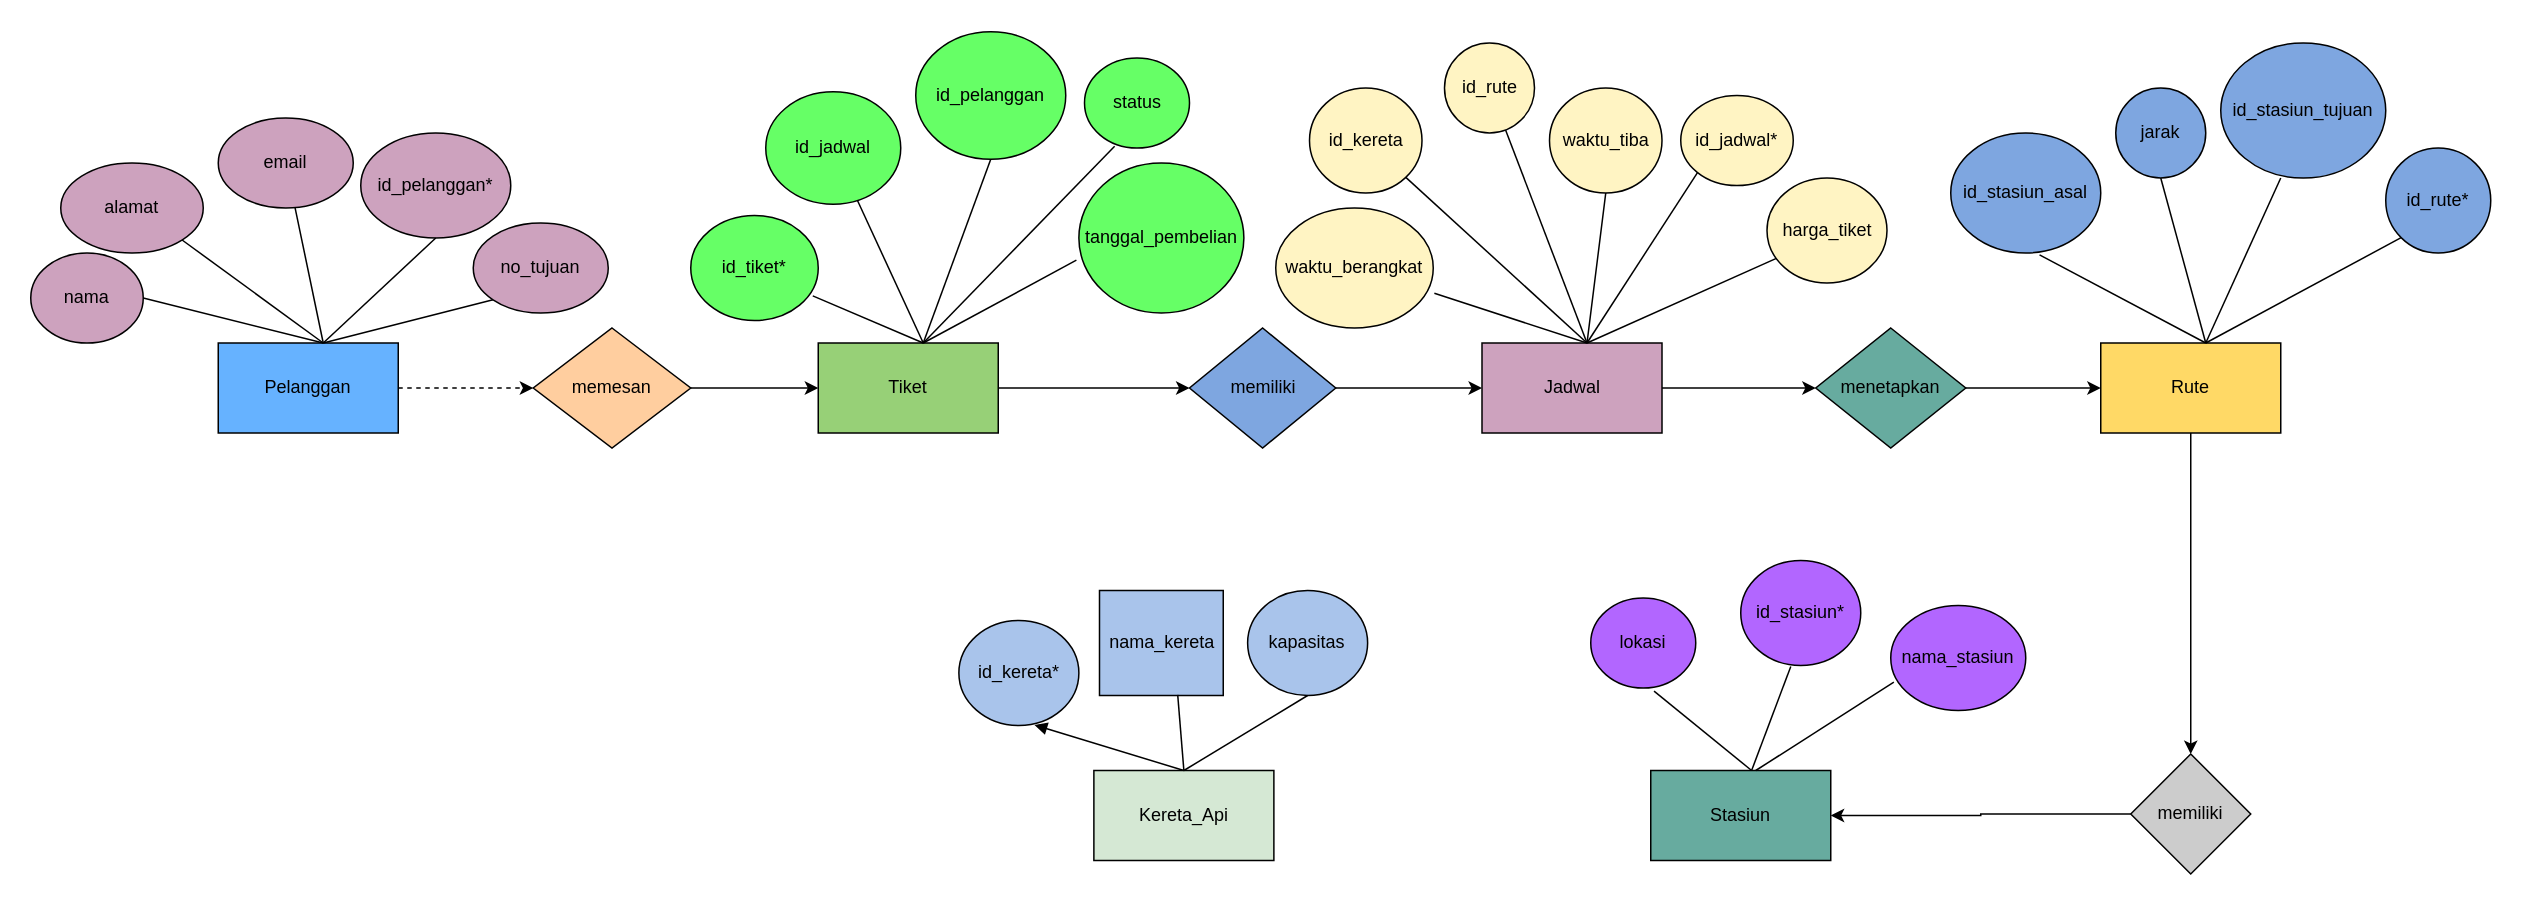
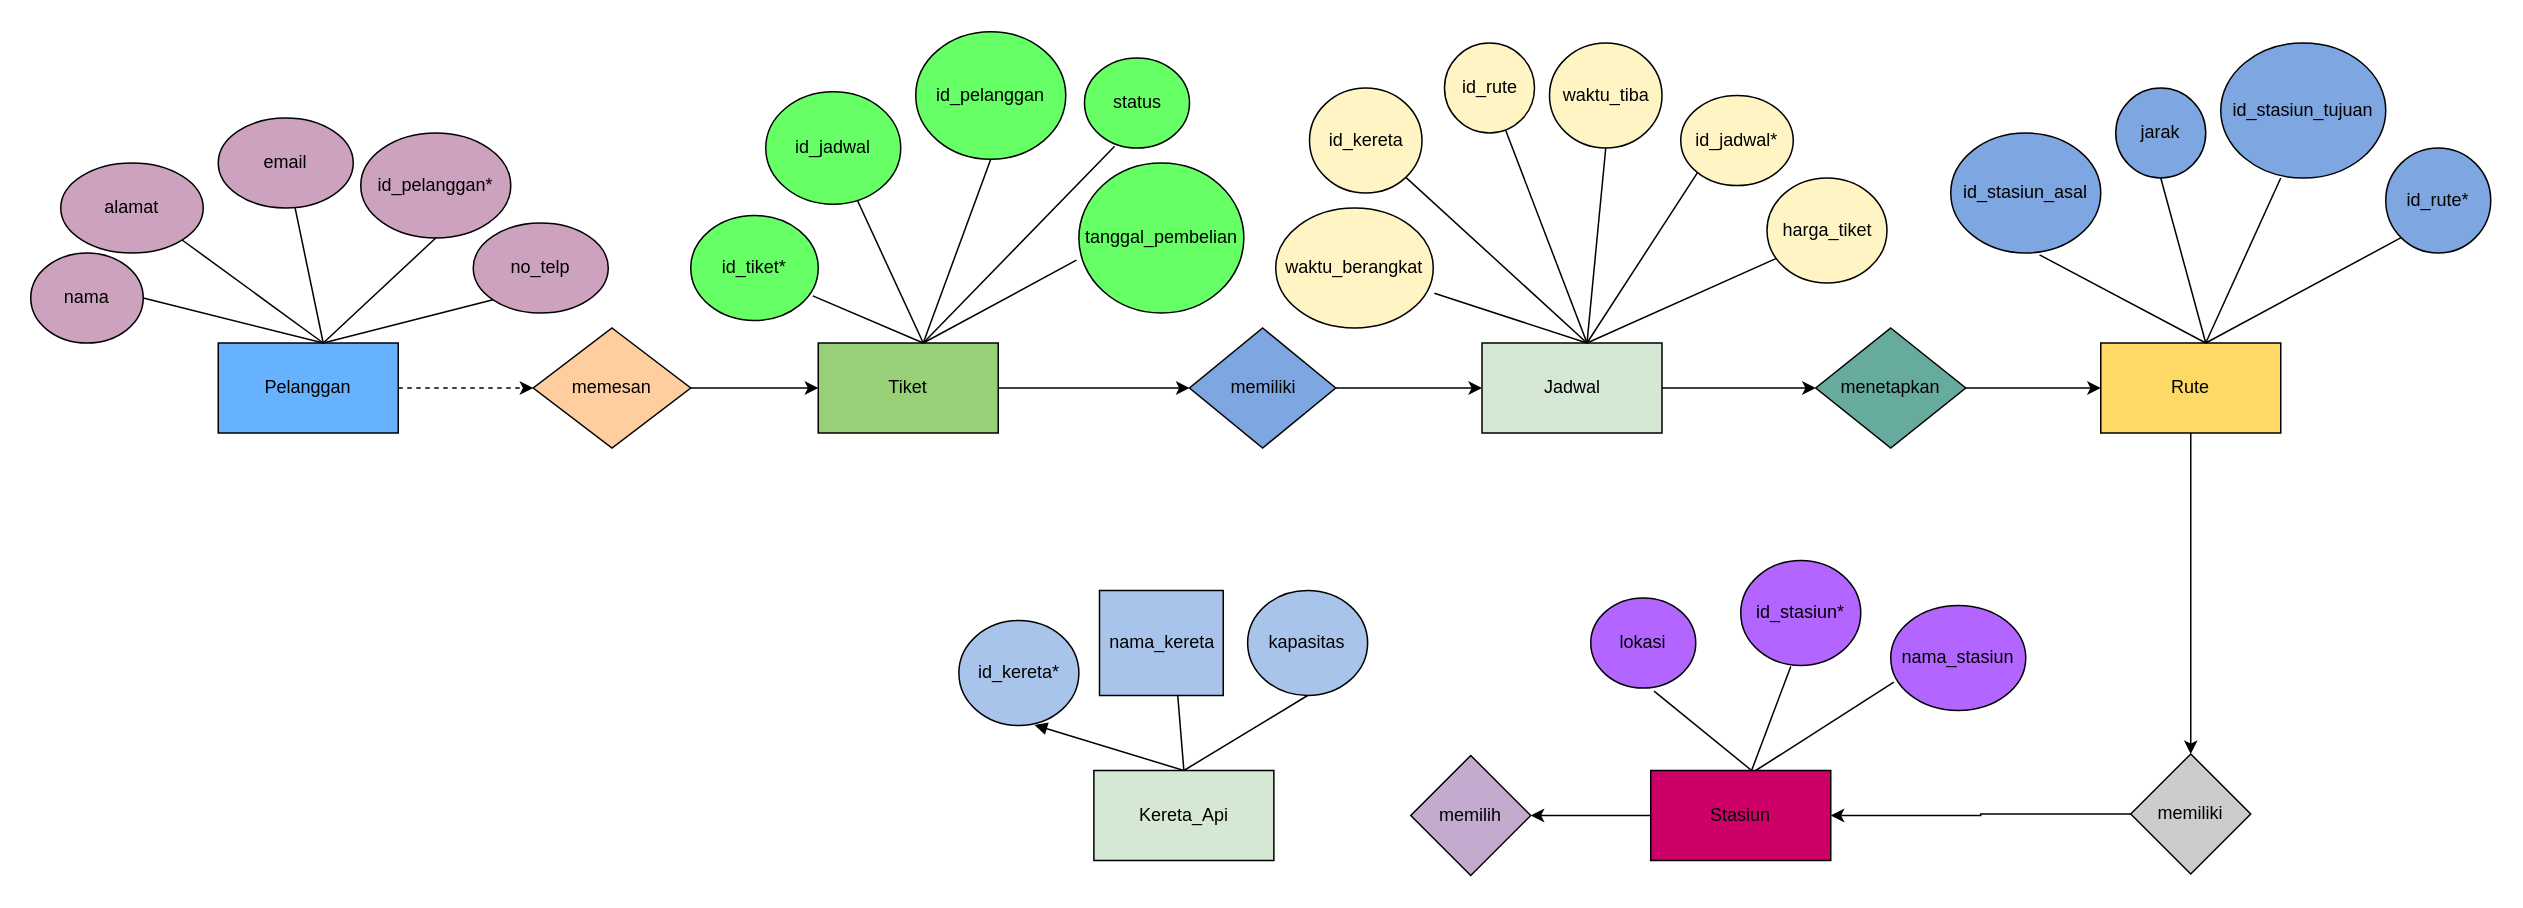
(1606, 140) -> (1606, 95)
(541, 268) -> (541, 268)
(1572, 388) -> (1572, 388)
none -> (1471, 815)
none -> (1596, 815)
(1741, 815) -> (1741, 815)
